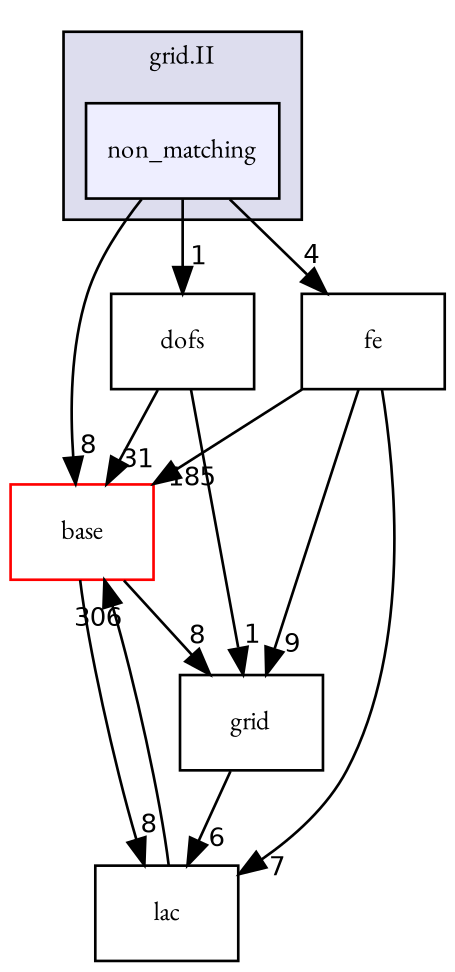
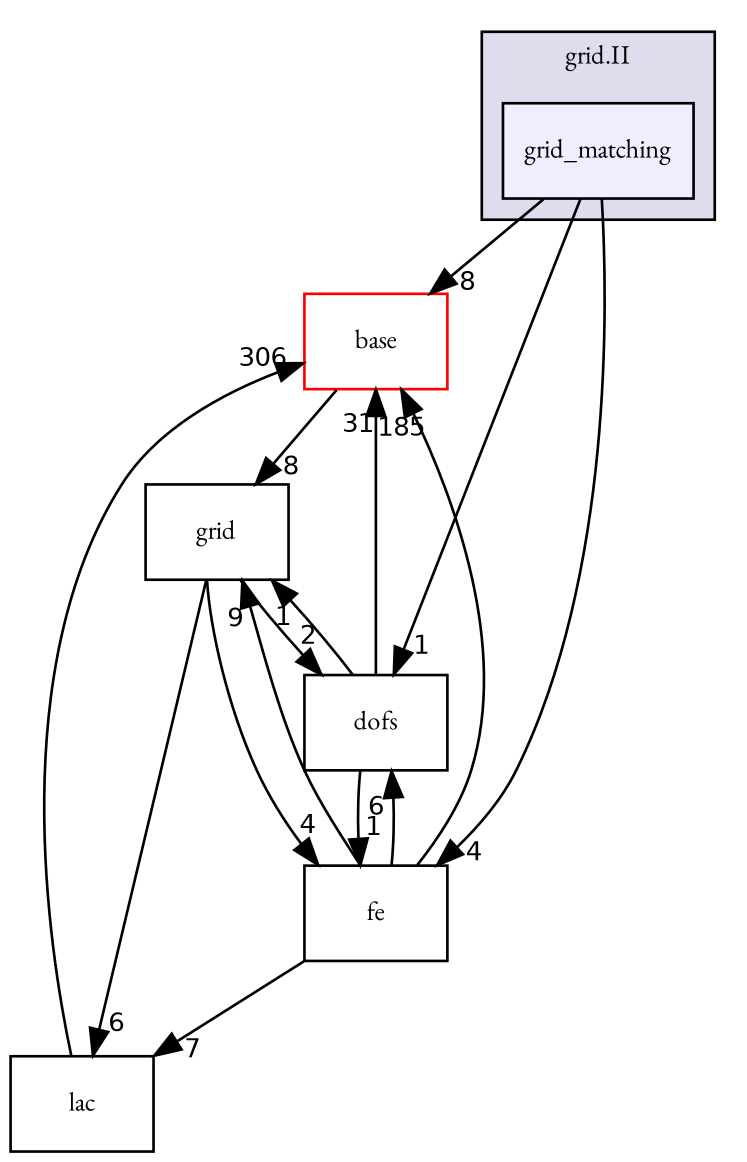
(183, 151) -> (598, 151)
none -> (271, 618)
(104, 711) -> none
none -> (237, 719)
none -> (358, 805)
none -> (394, 832)
